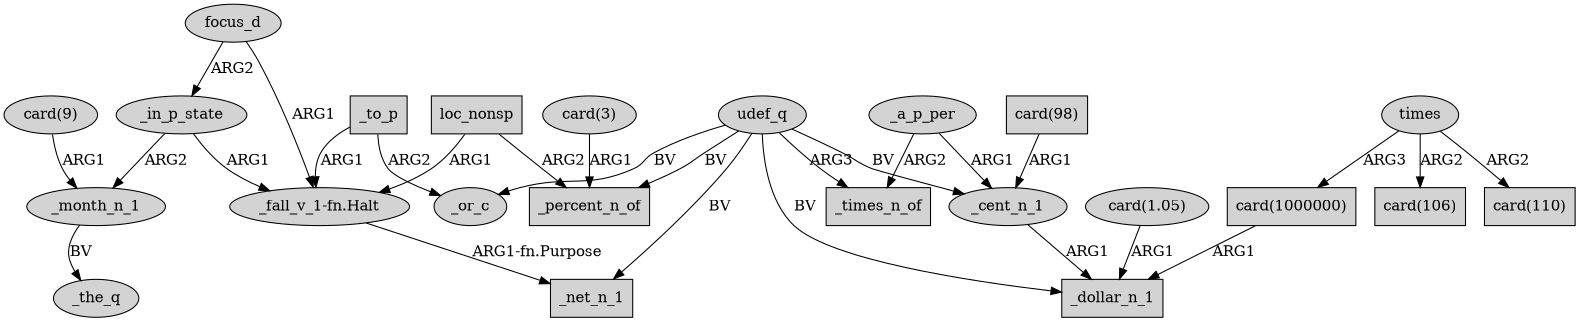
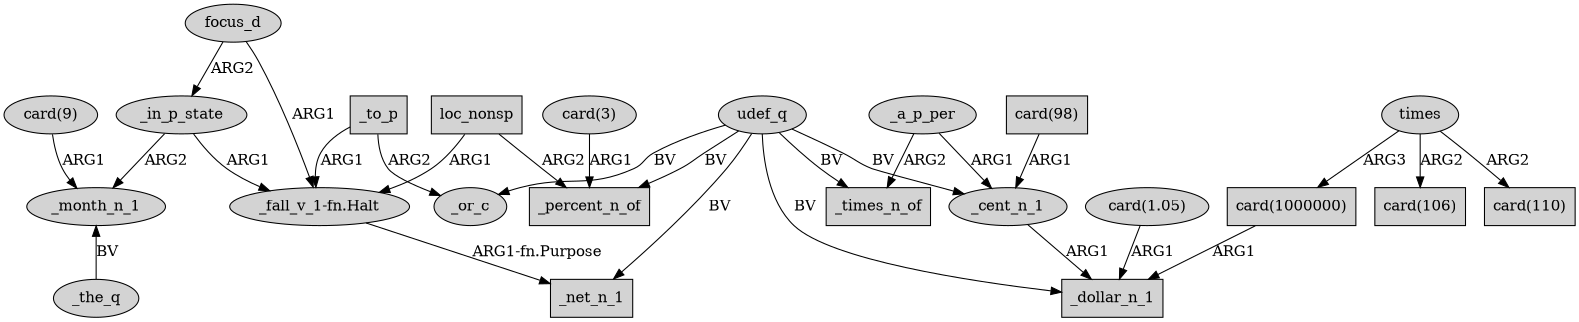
(831, 161) -> (831, 161)
(69, 248) -> (96, 258)
